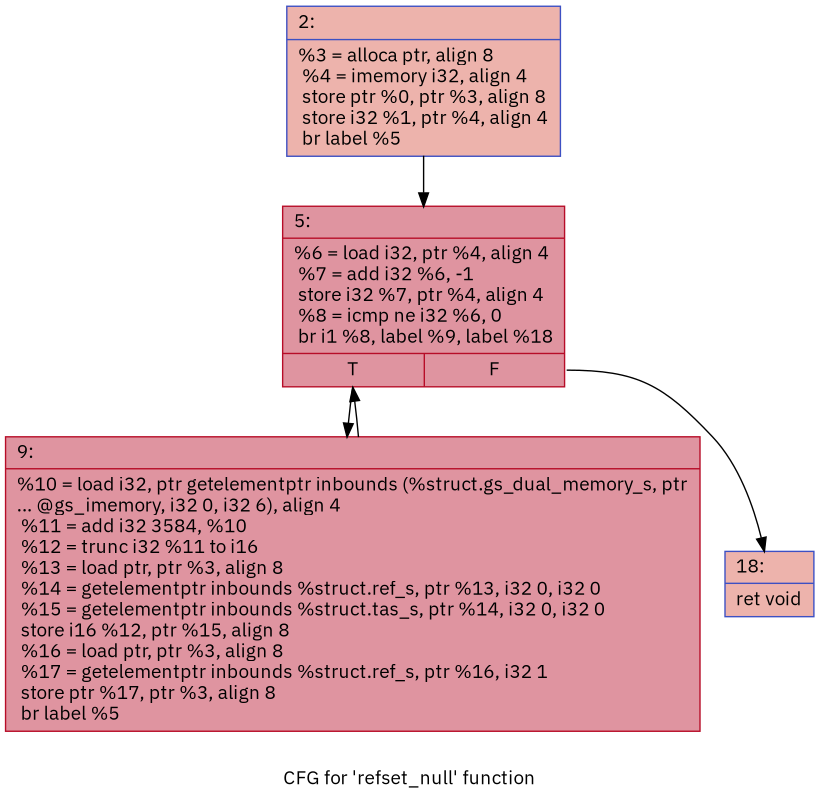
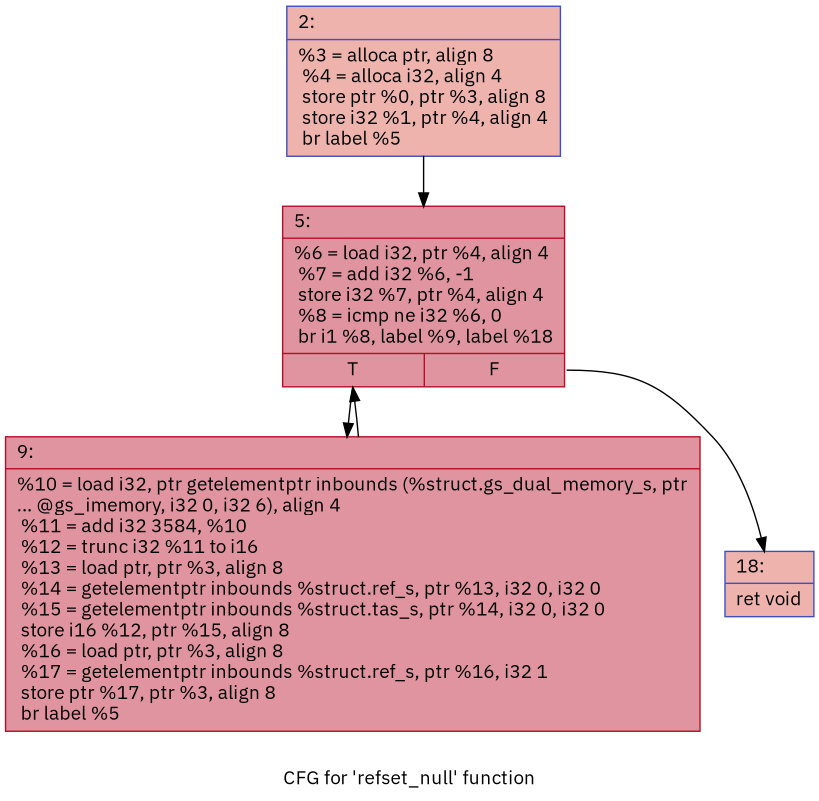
(413, 76) -> (401, 76)
